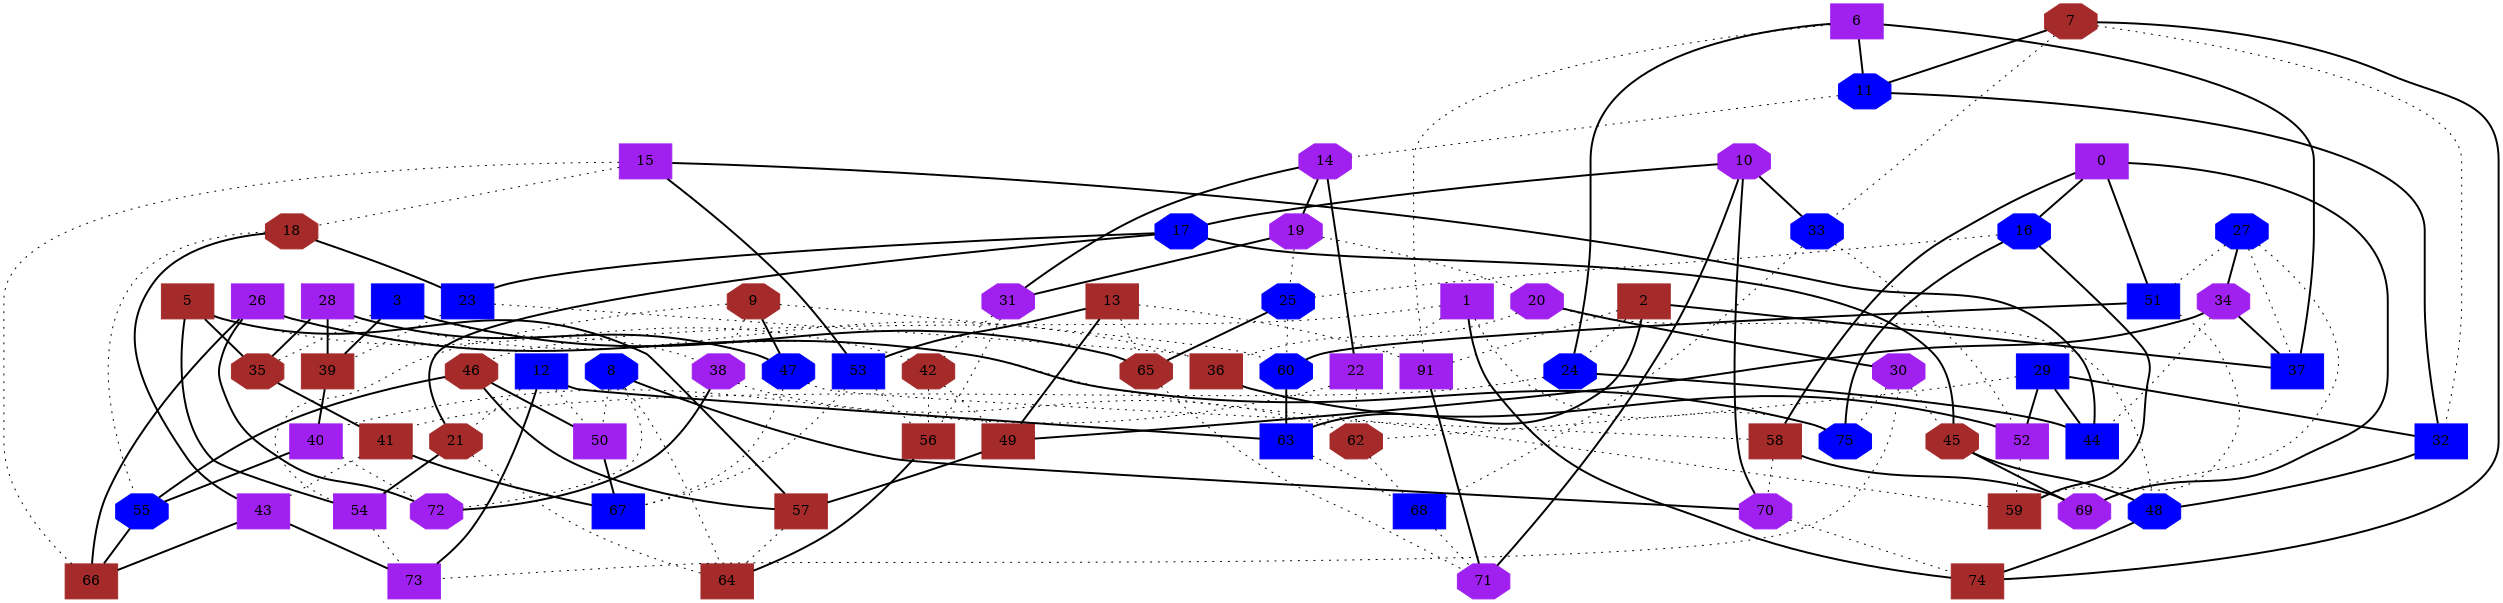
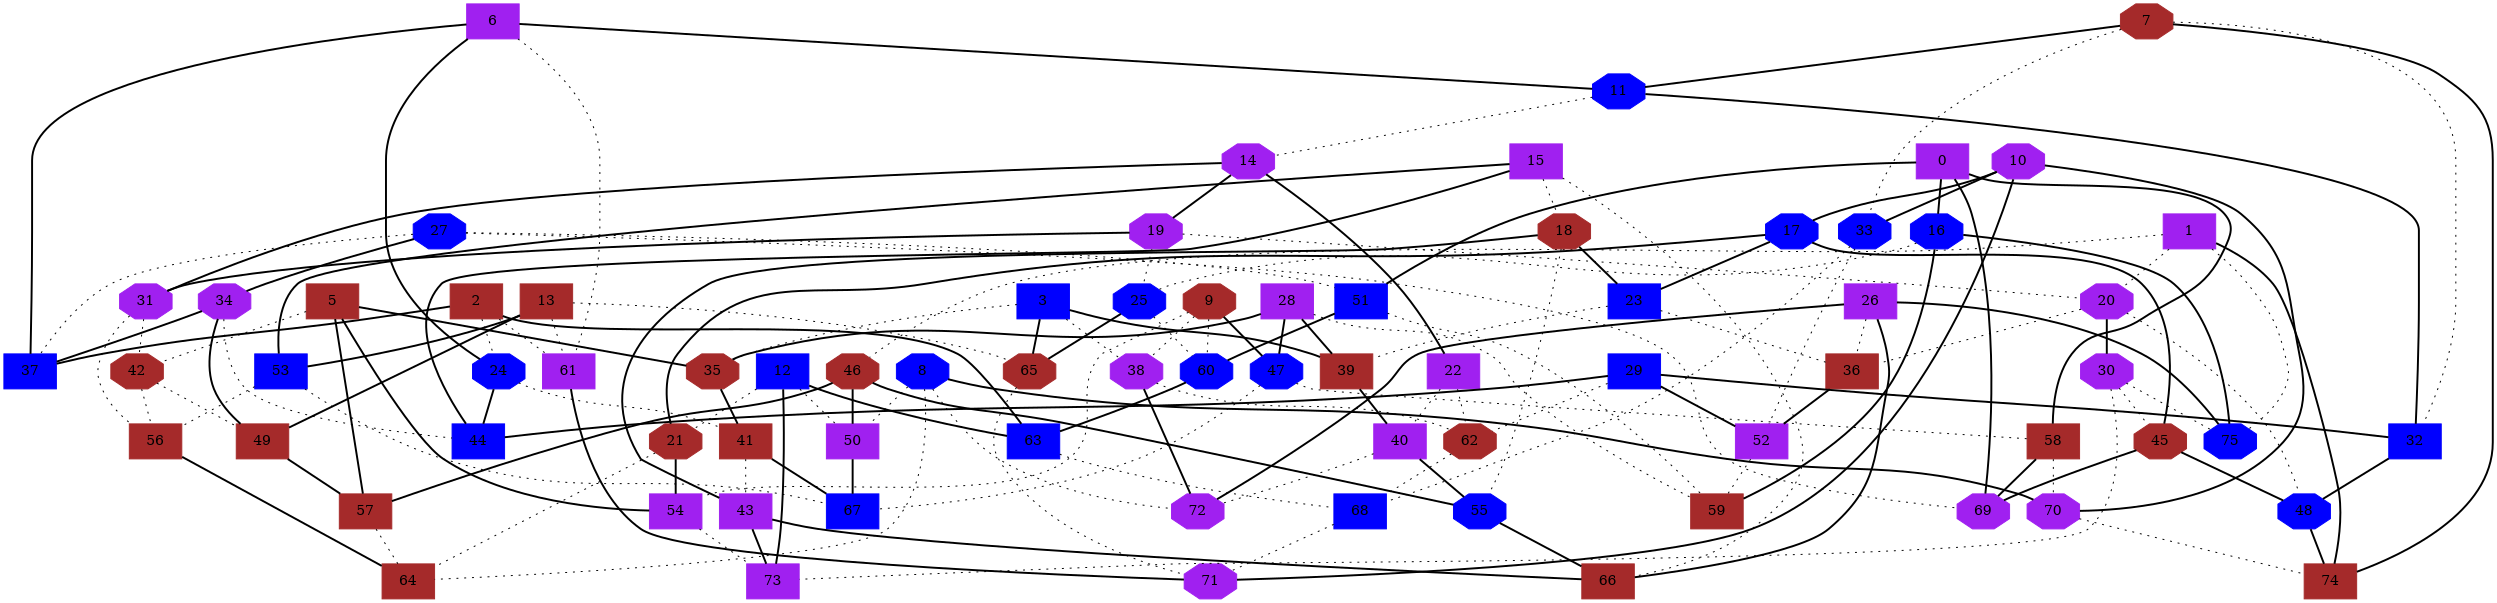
(1426, 327) -> (2151, 264)
(1426, 371) -> (569, 371)
